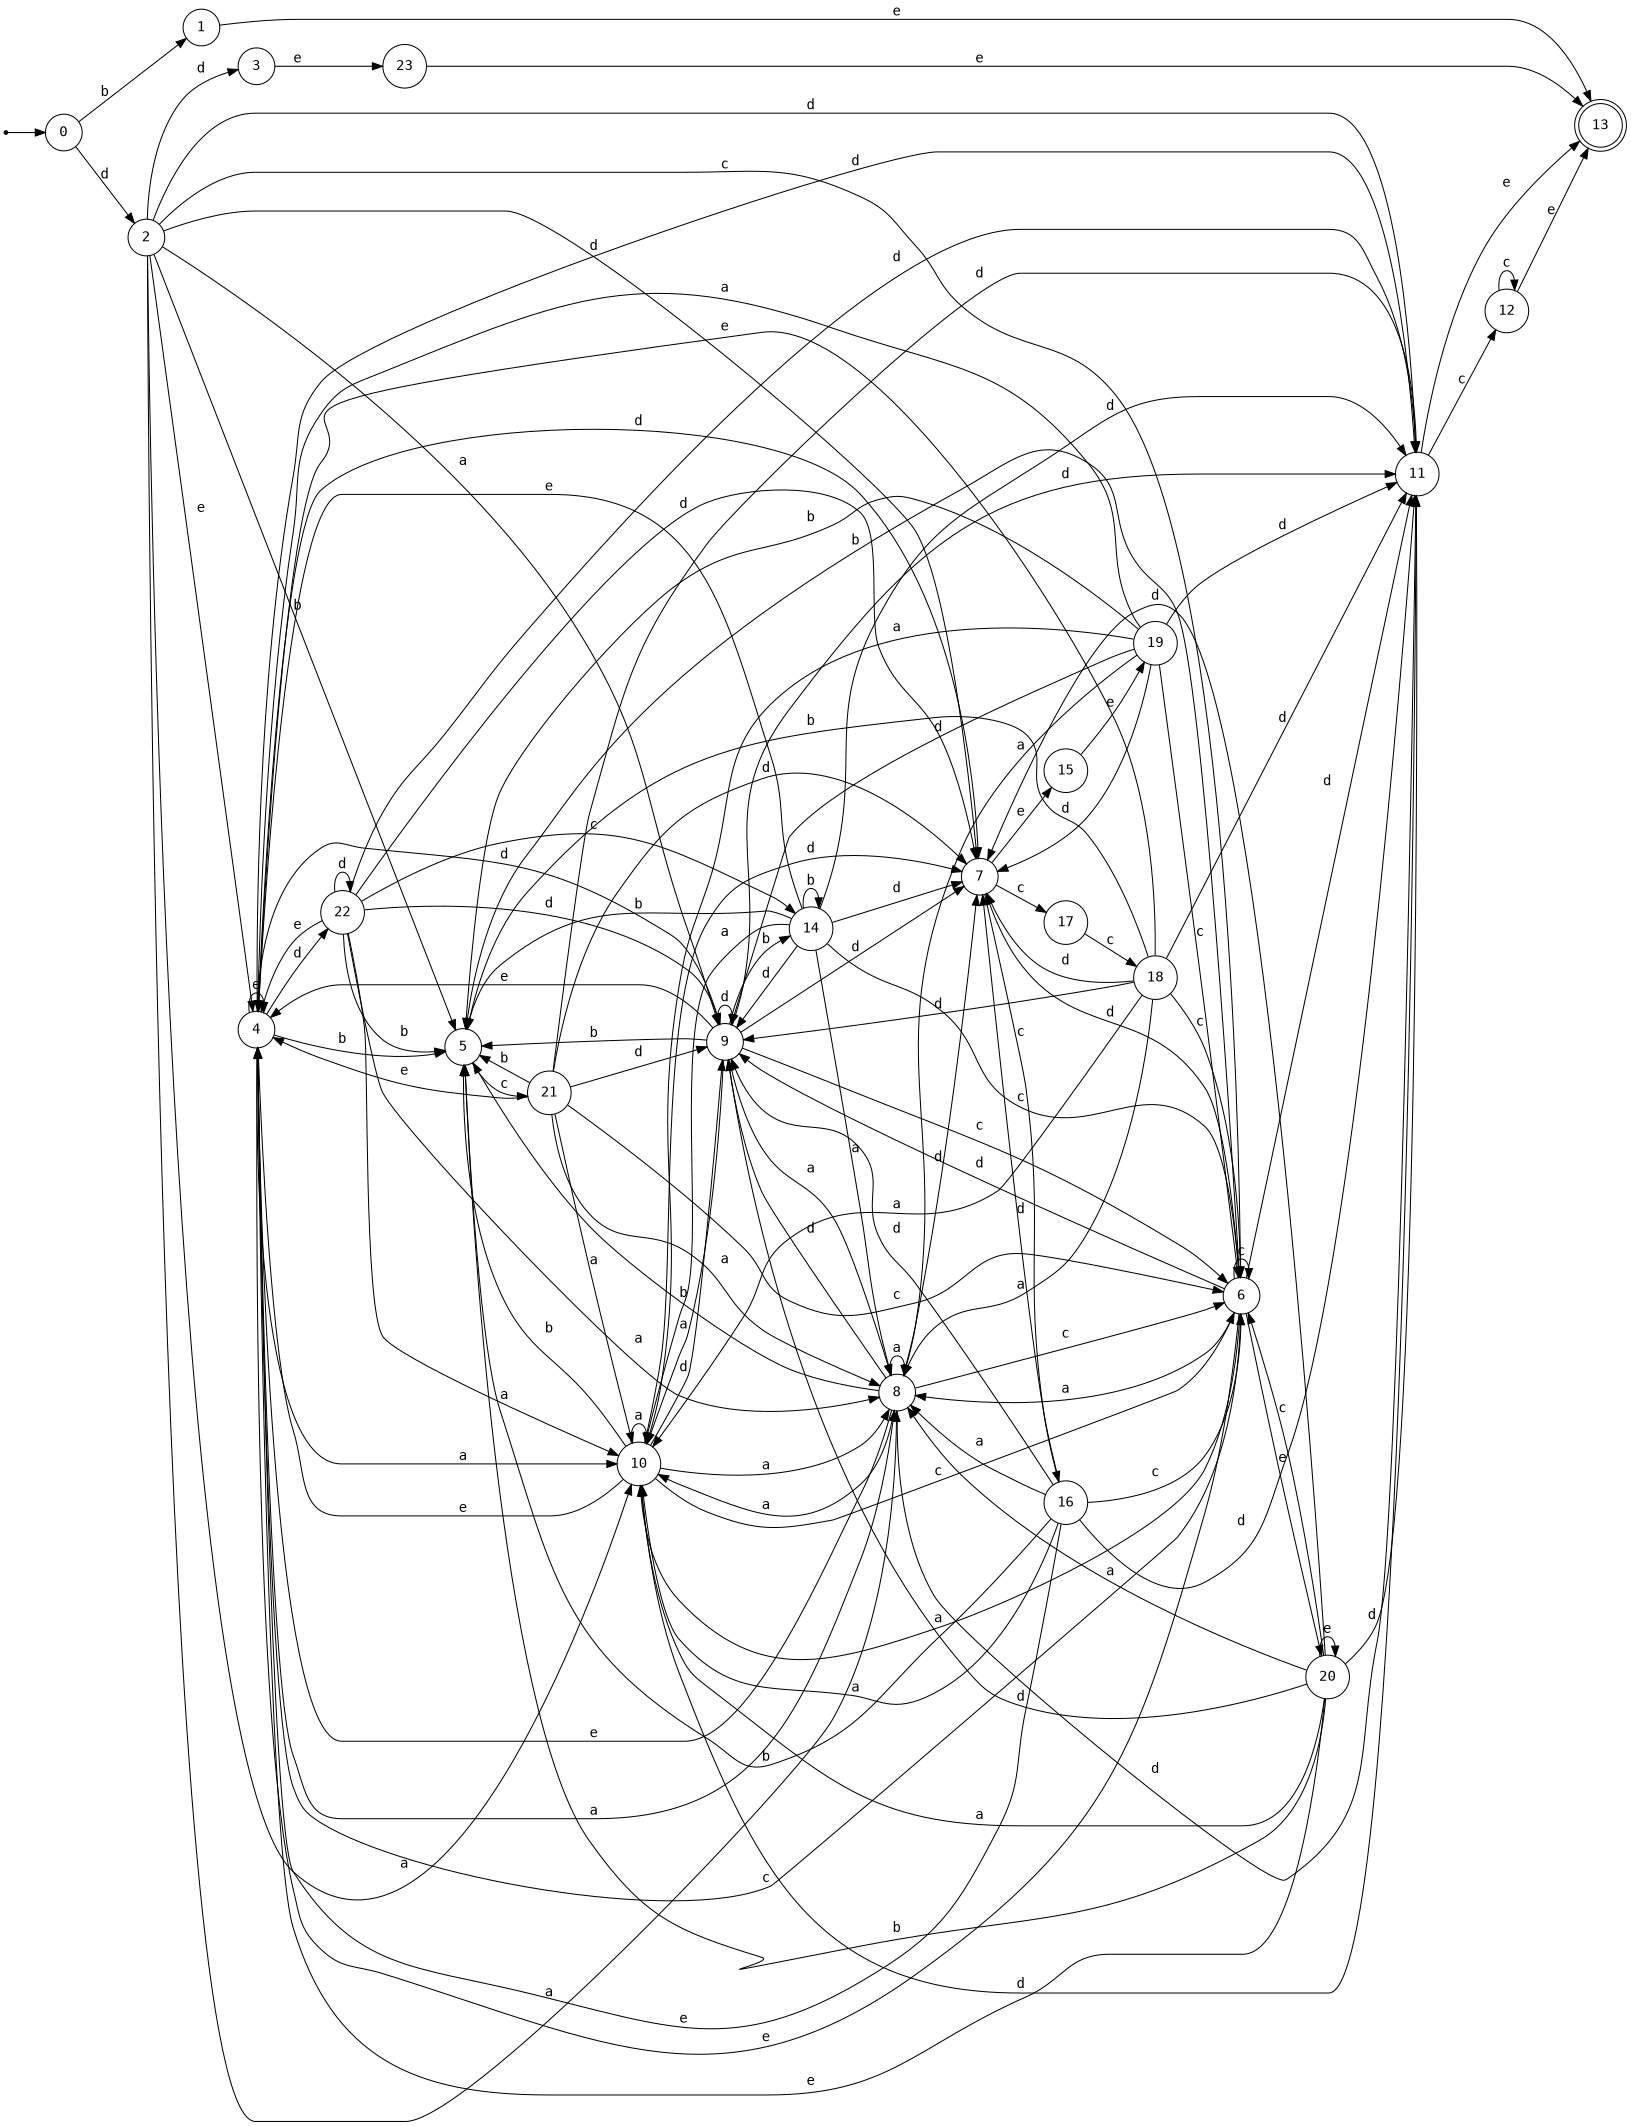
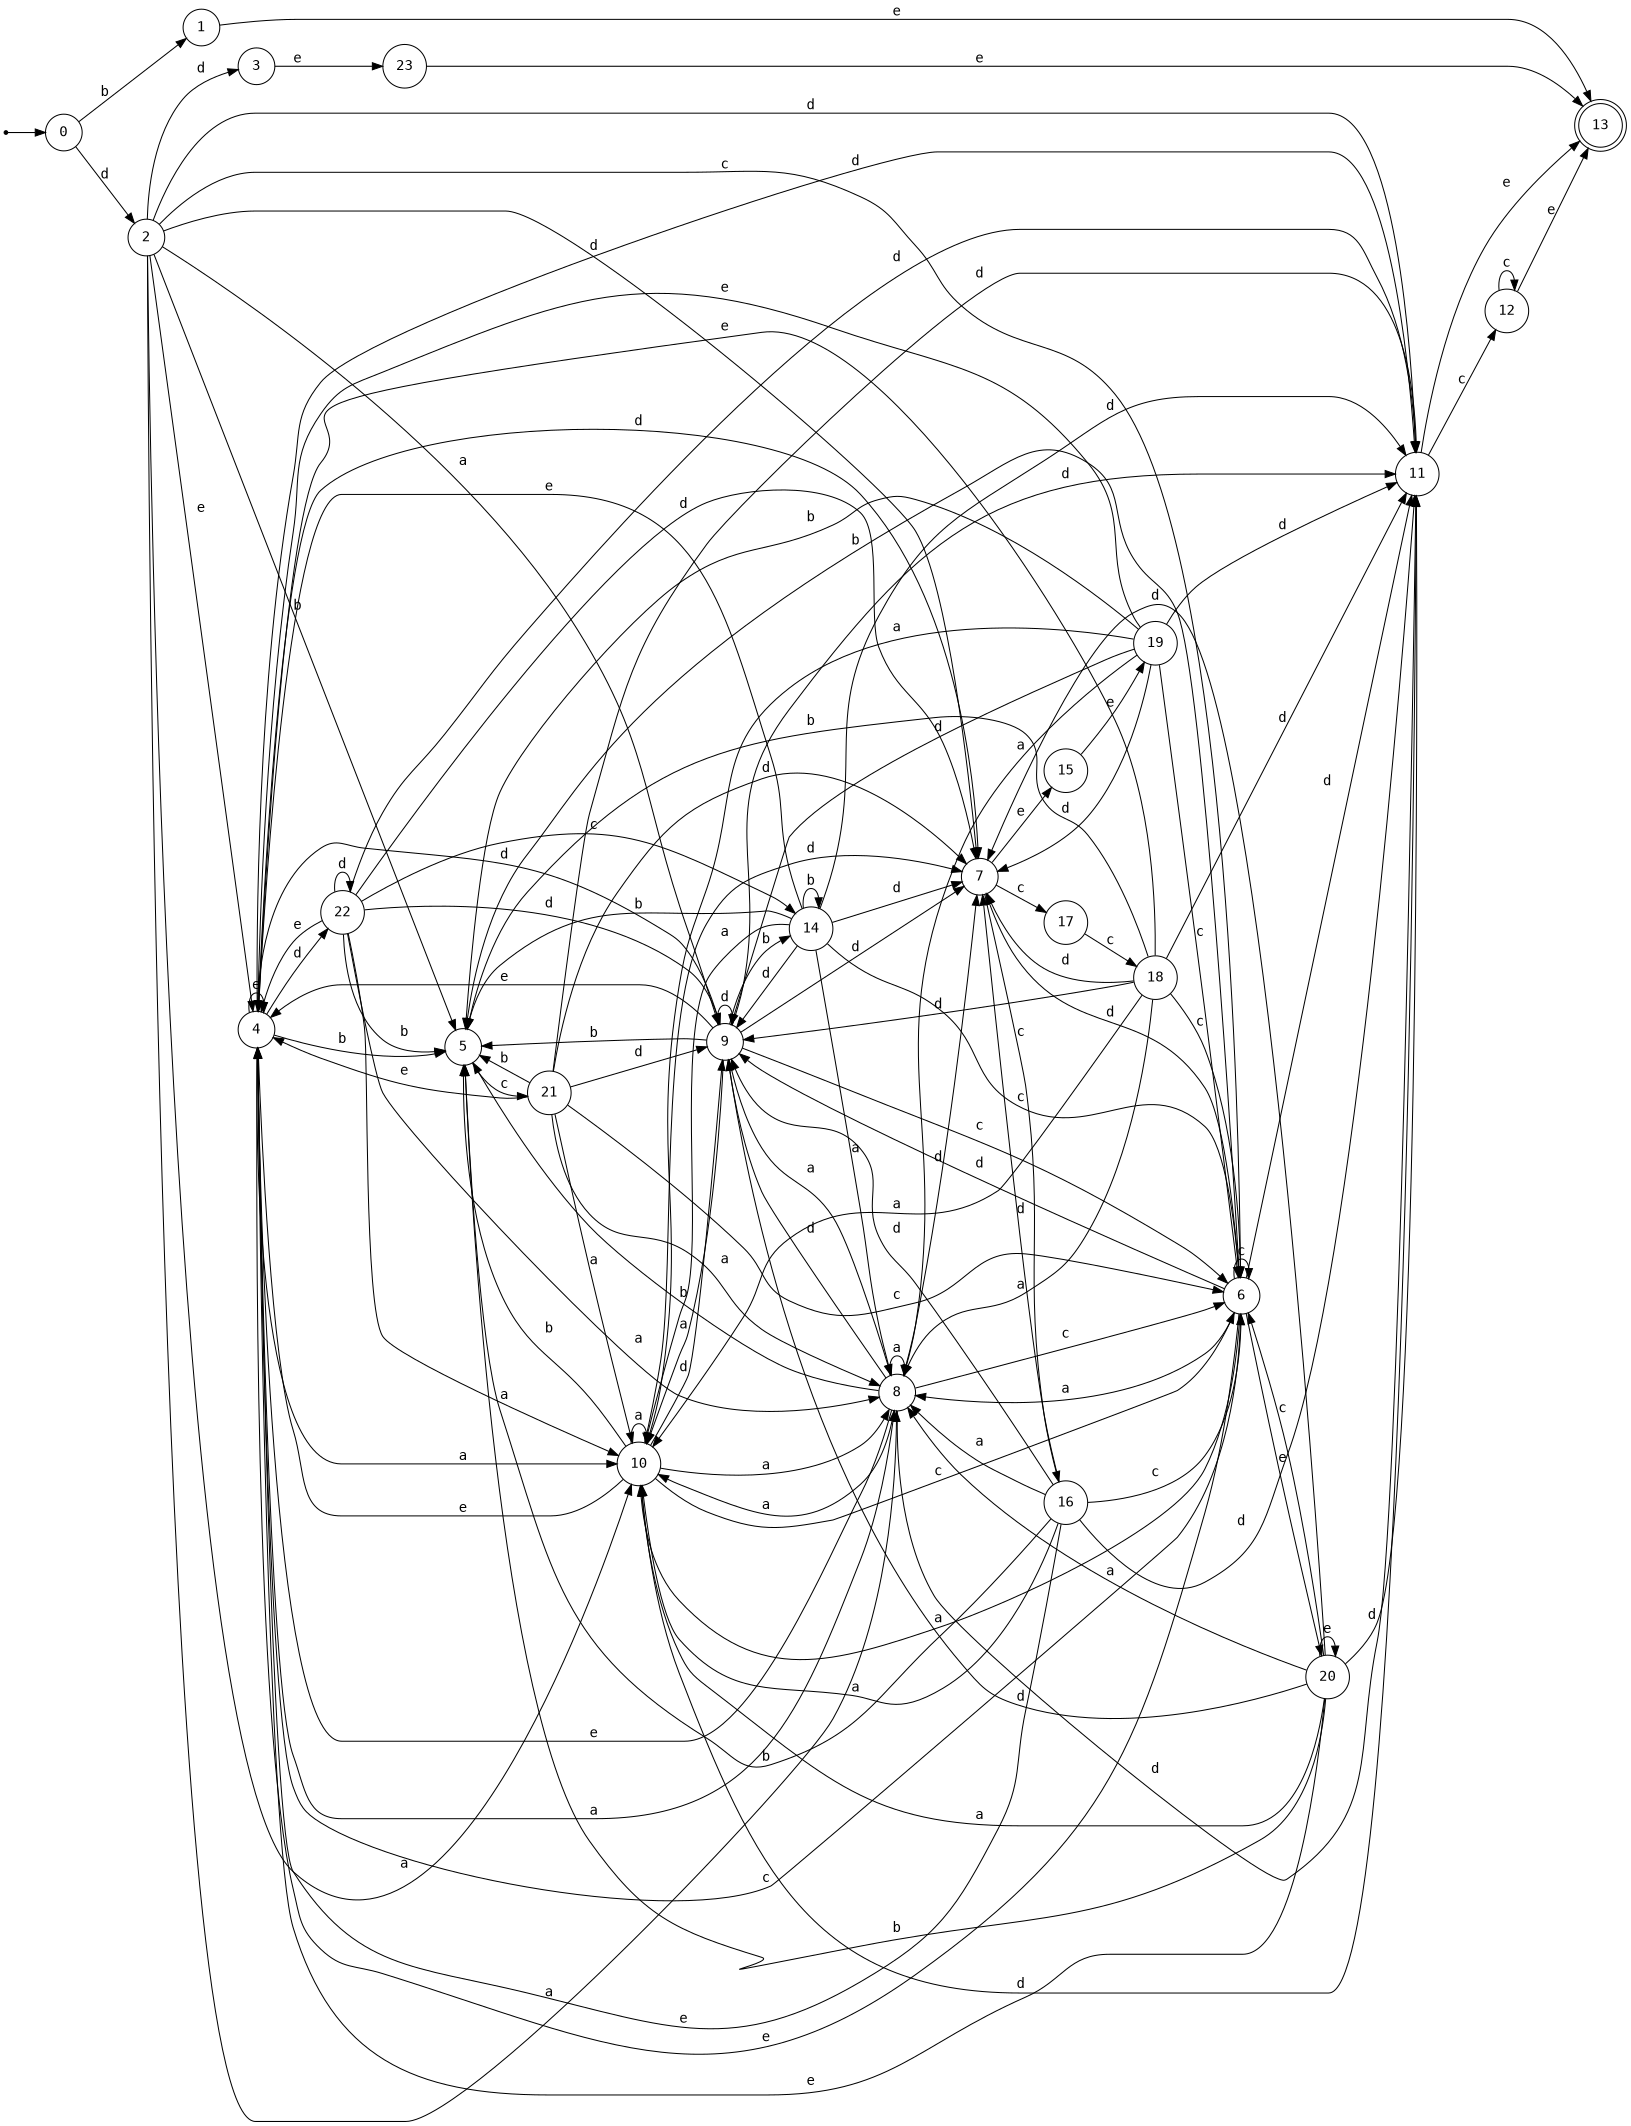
(725, 288) -> (725, 288)
